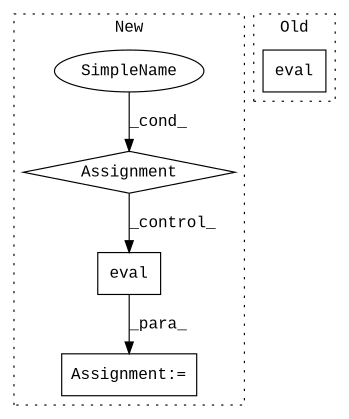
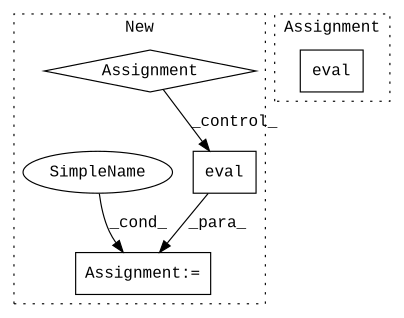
(294, 27) -> (332, 27)
(129, 116) -> (105, 219)
